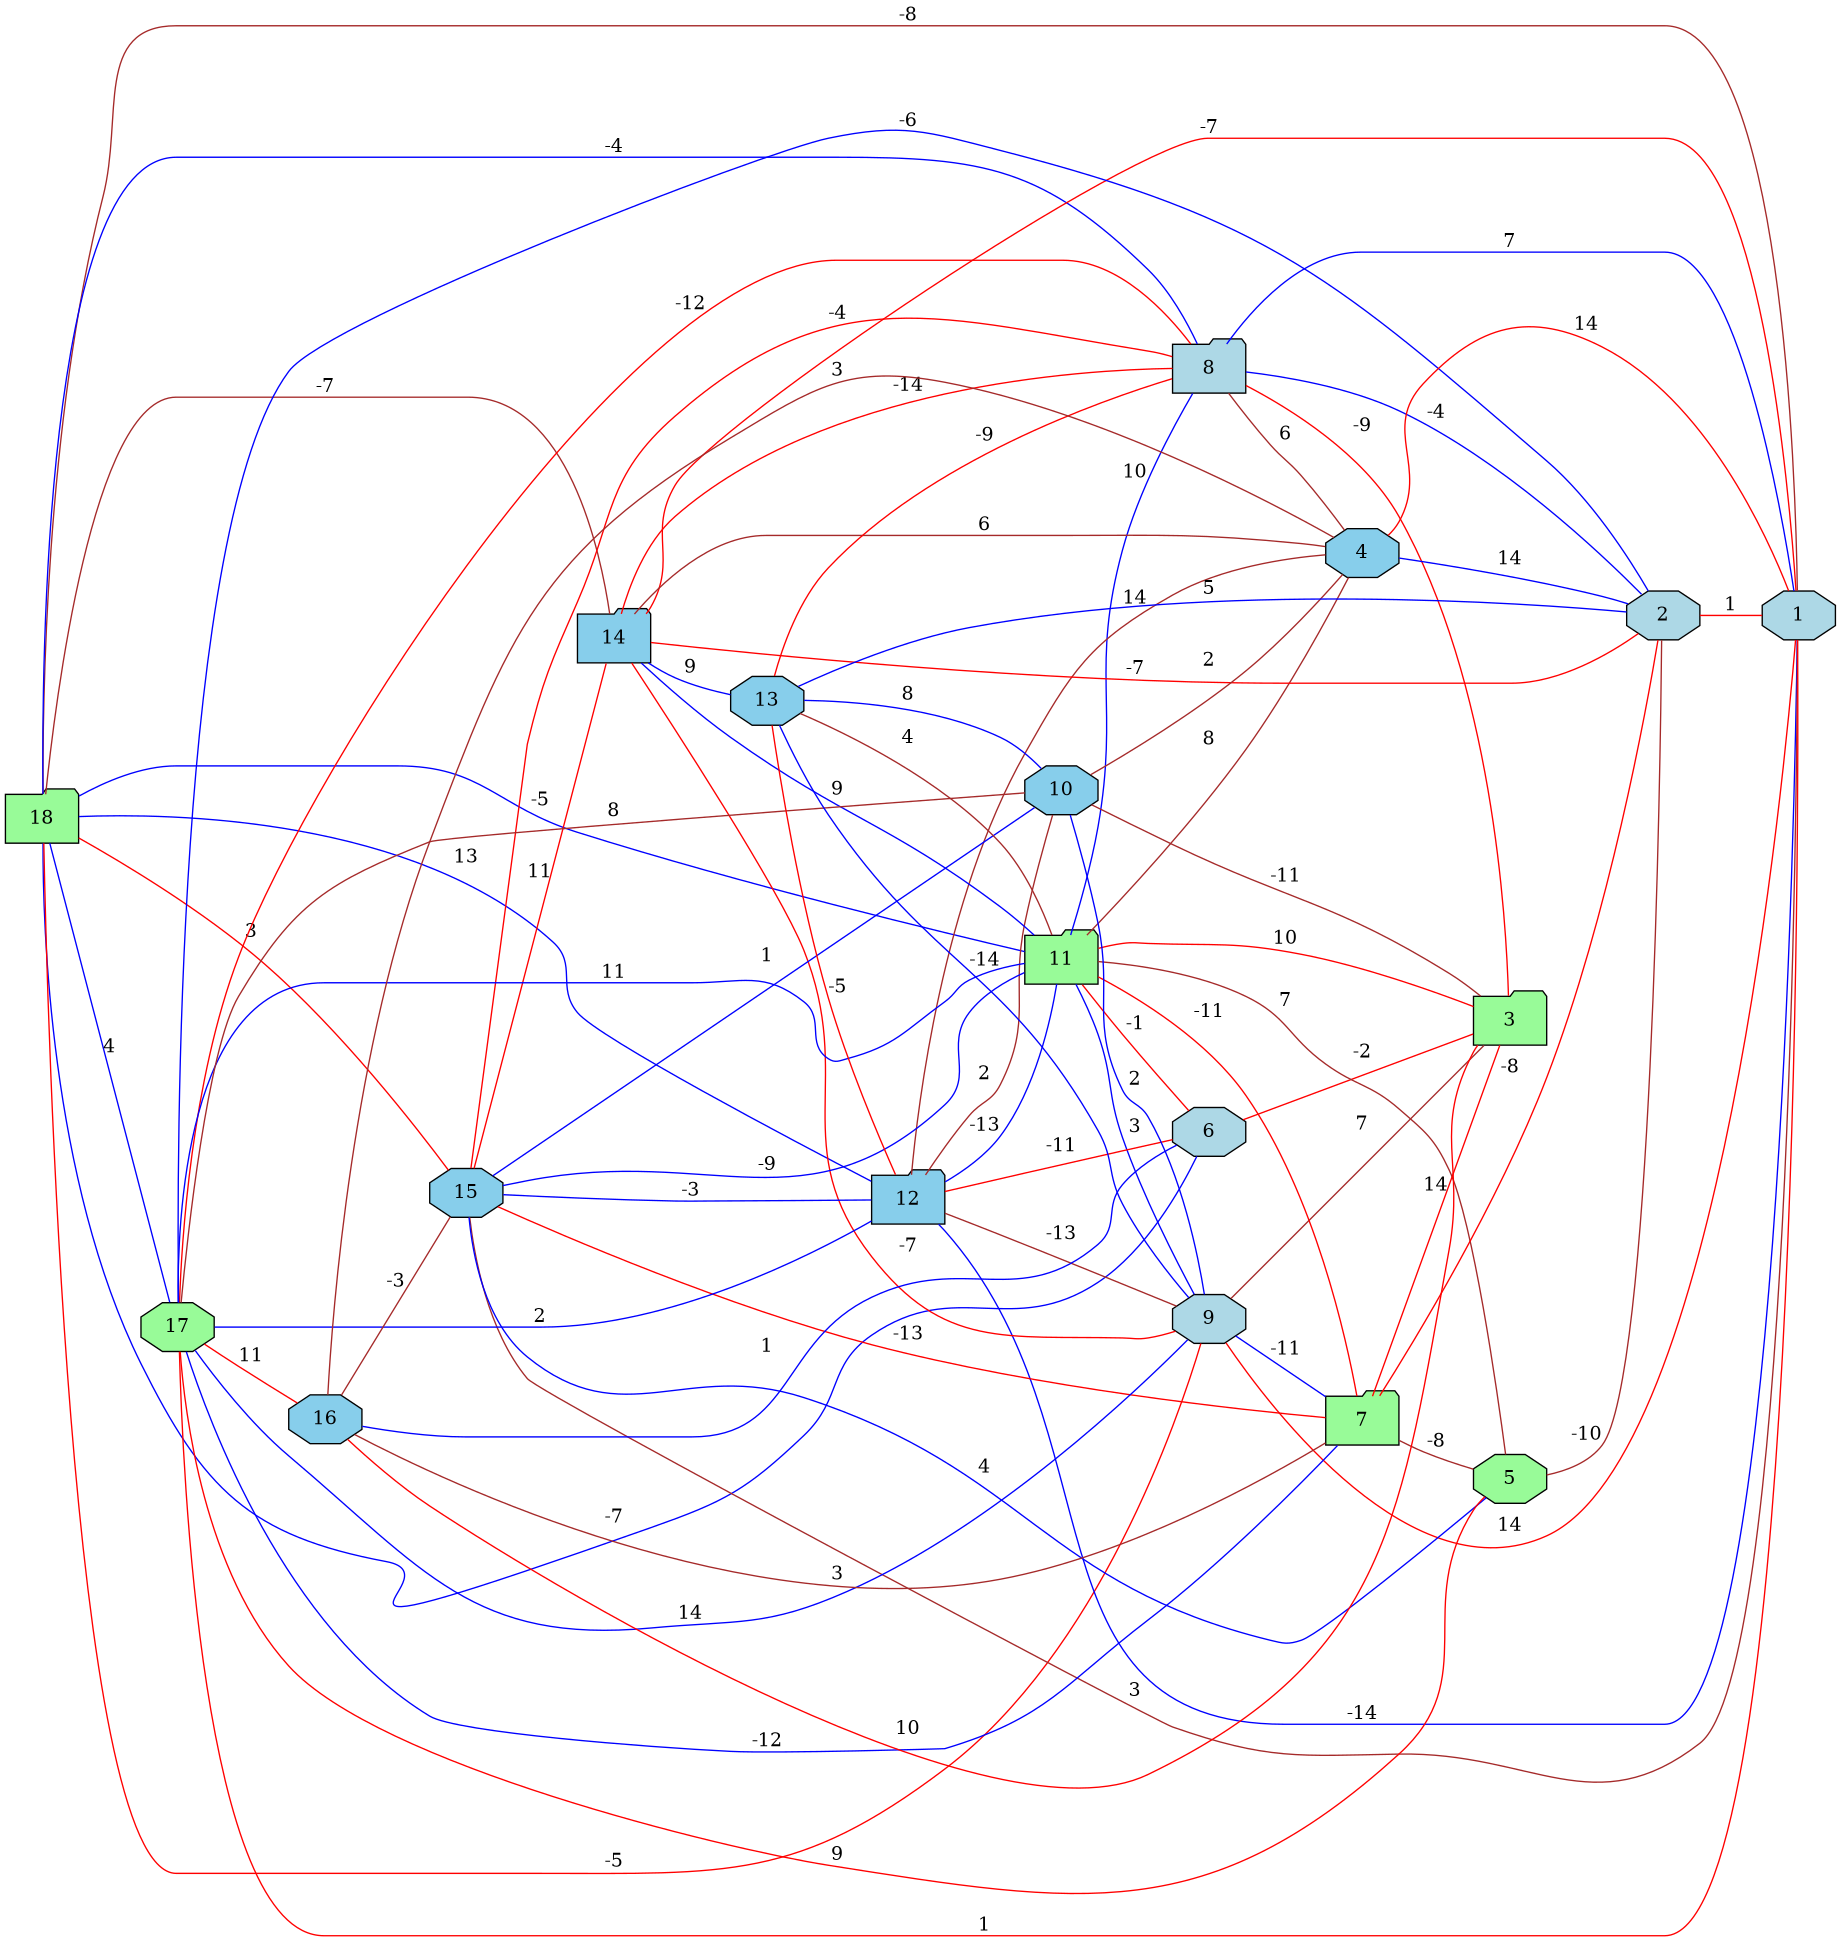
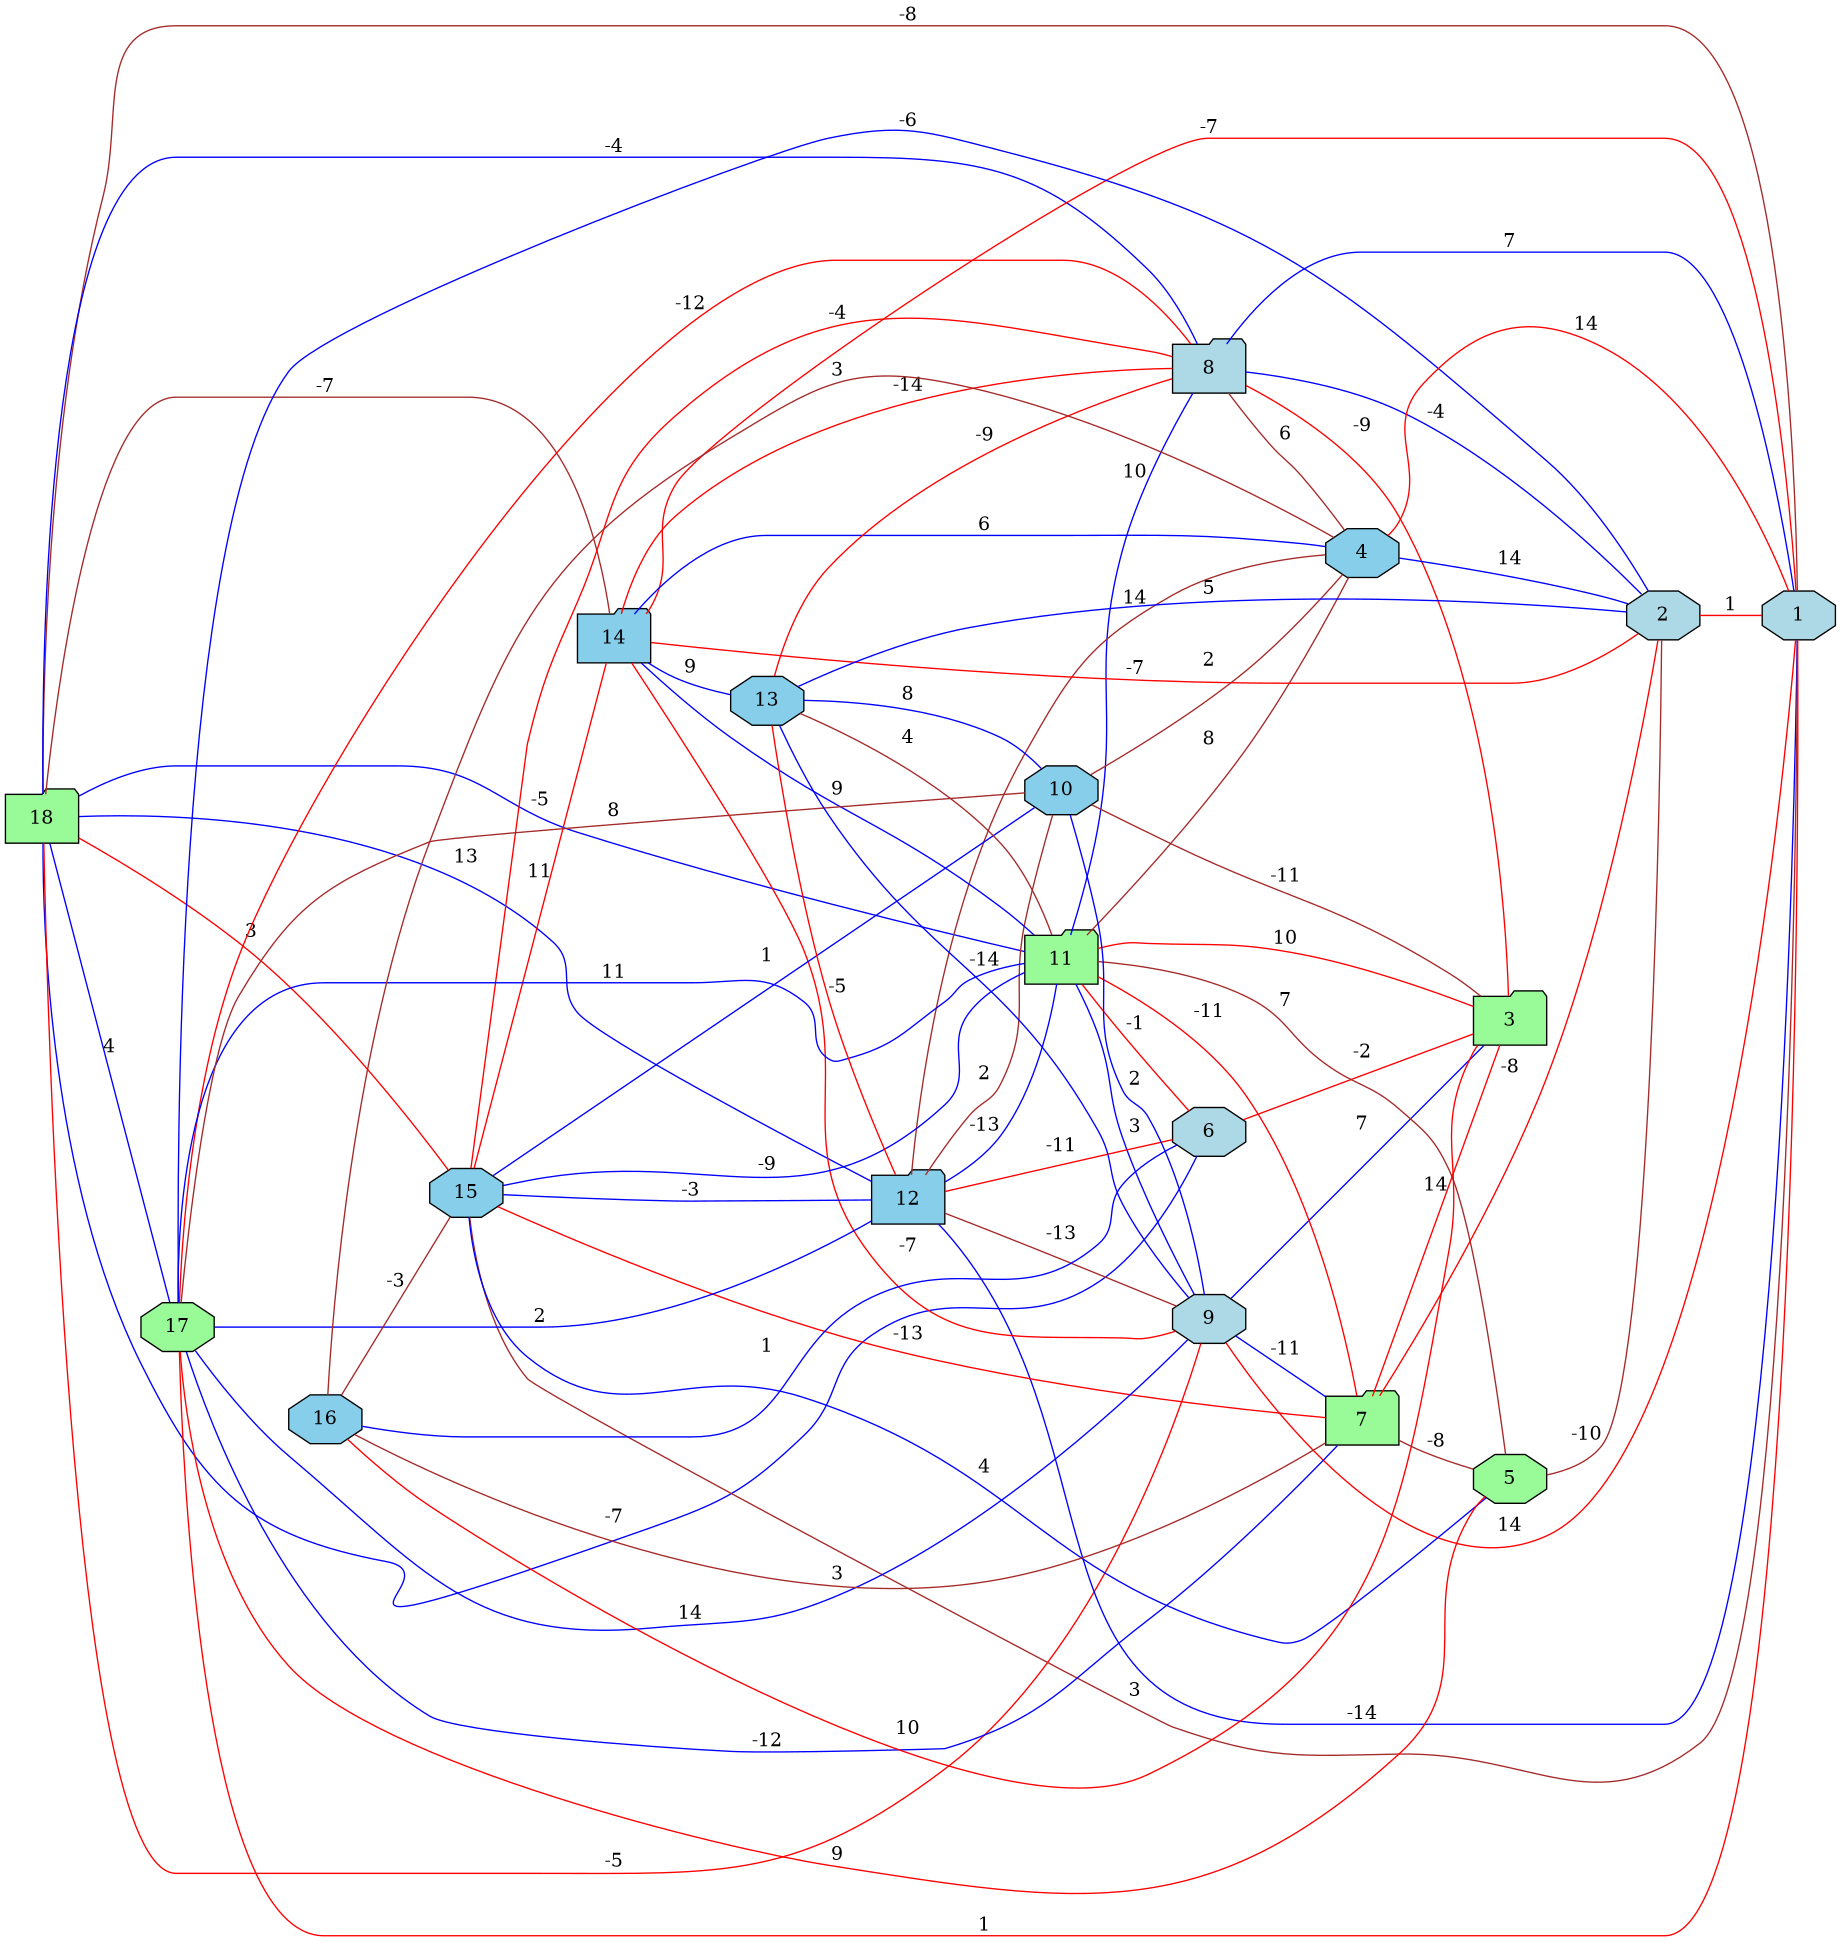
(967, 535) -> (967, 535)
(1357, 1172) -> (1357, 1172)
(251, 1374) -> none
